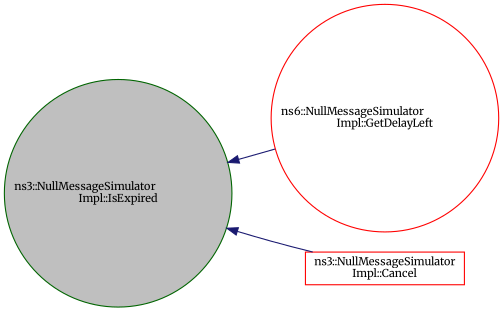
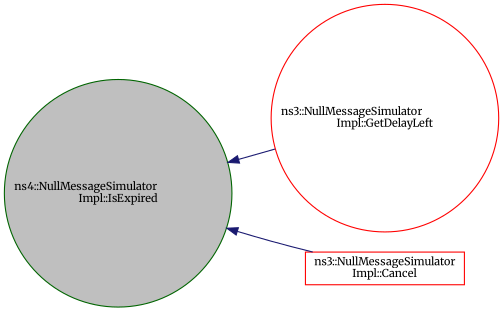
(385, 118) -> (385, 118)
(118, 193) -> (118, 193)
